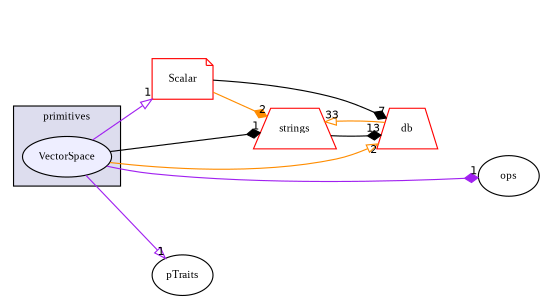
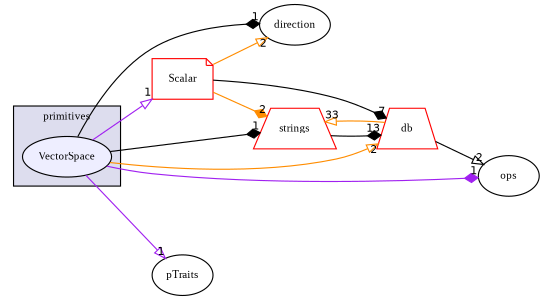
none -> (295, 25)
none -> (454, 151)
